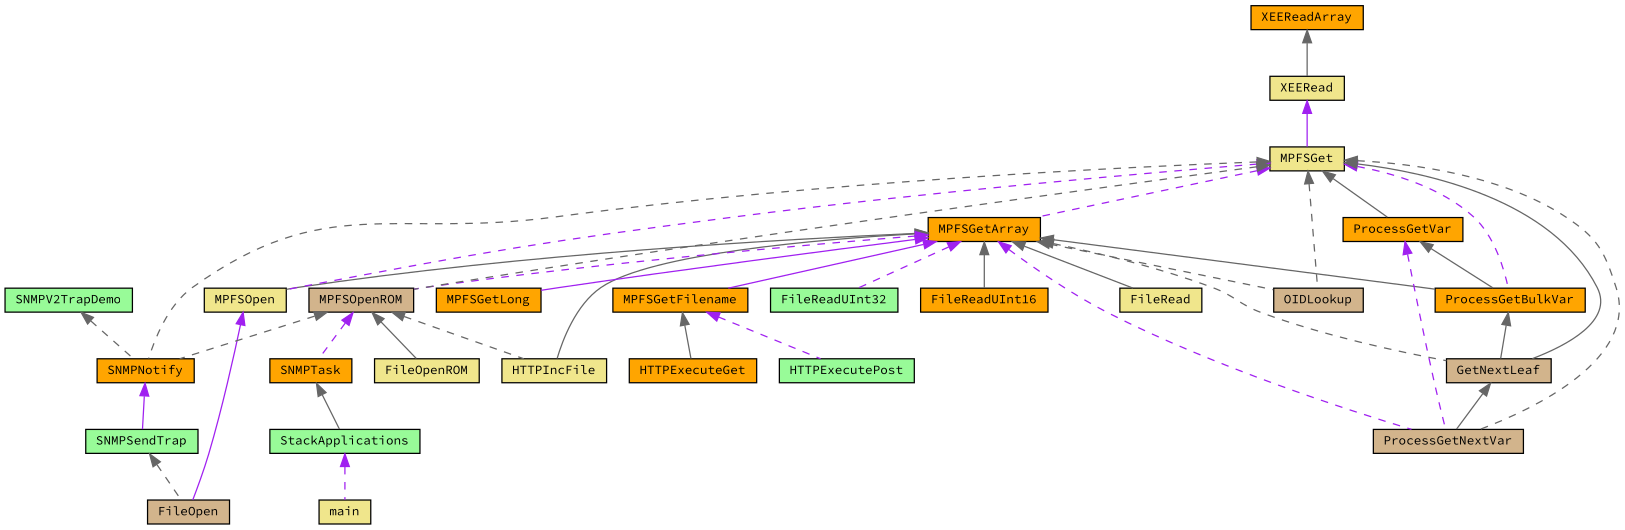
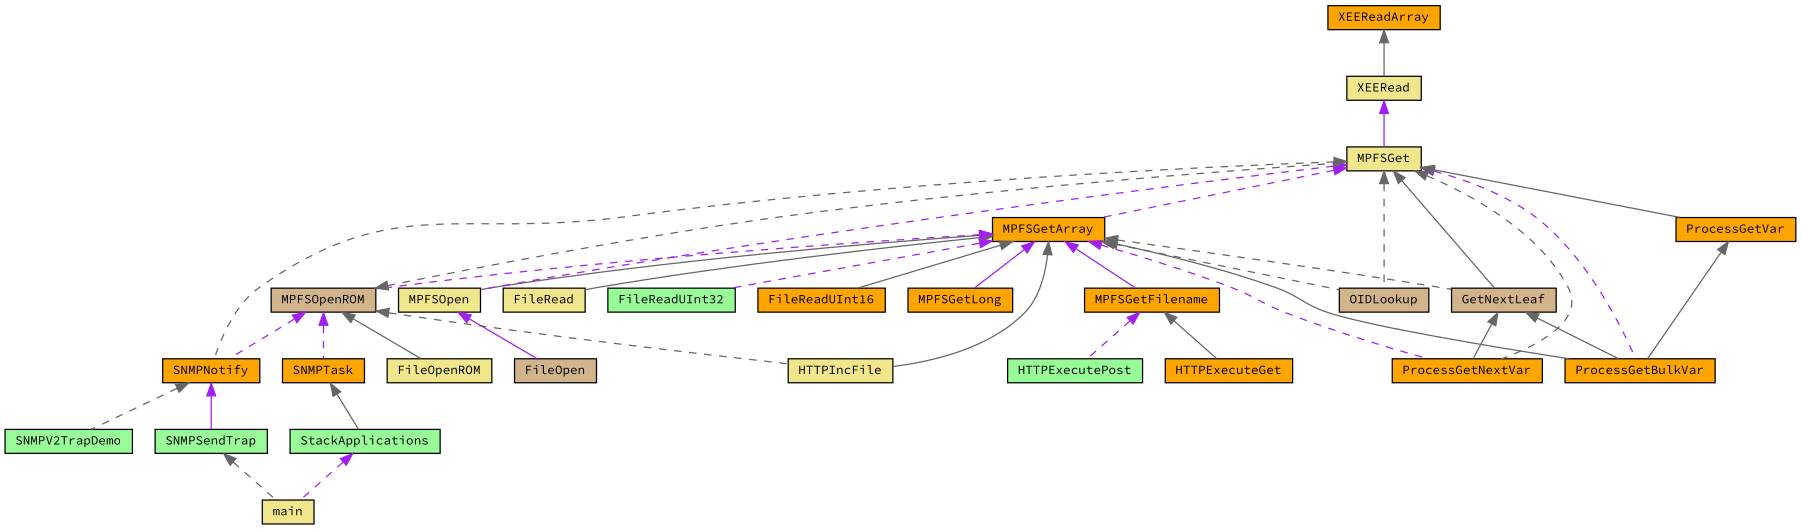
(835, 225) -> (865, 206)
(247, 337) -> (262, 339)
(112, 340) -> (134, 409)
(1426, 342) -> none
(1503, 342) -> (1578, 338)
(1448, 441) -> (1467, 371)
(169, 482) -> (254, 481)
